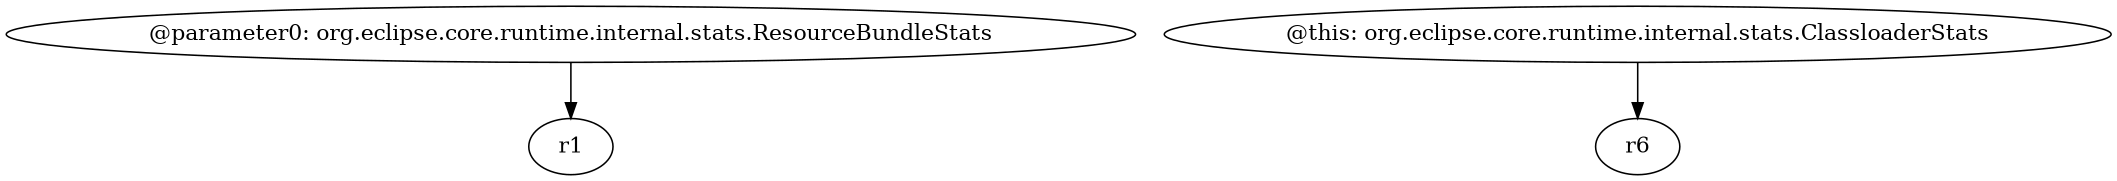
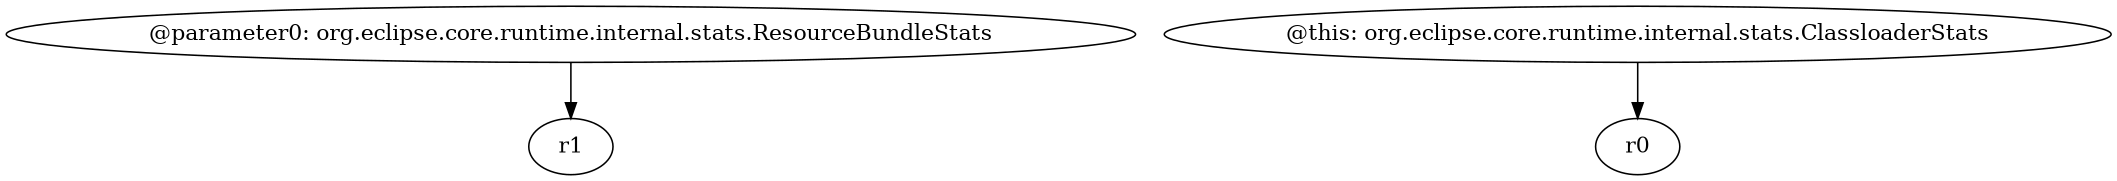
(1638, 147) -> (1638, 147)
